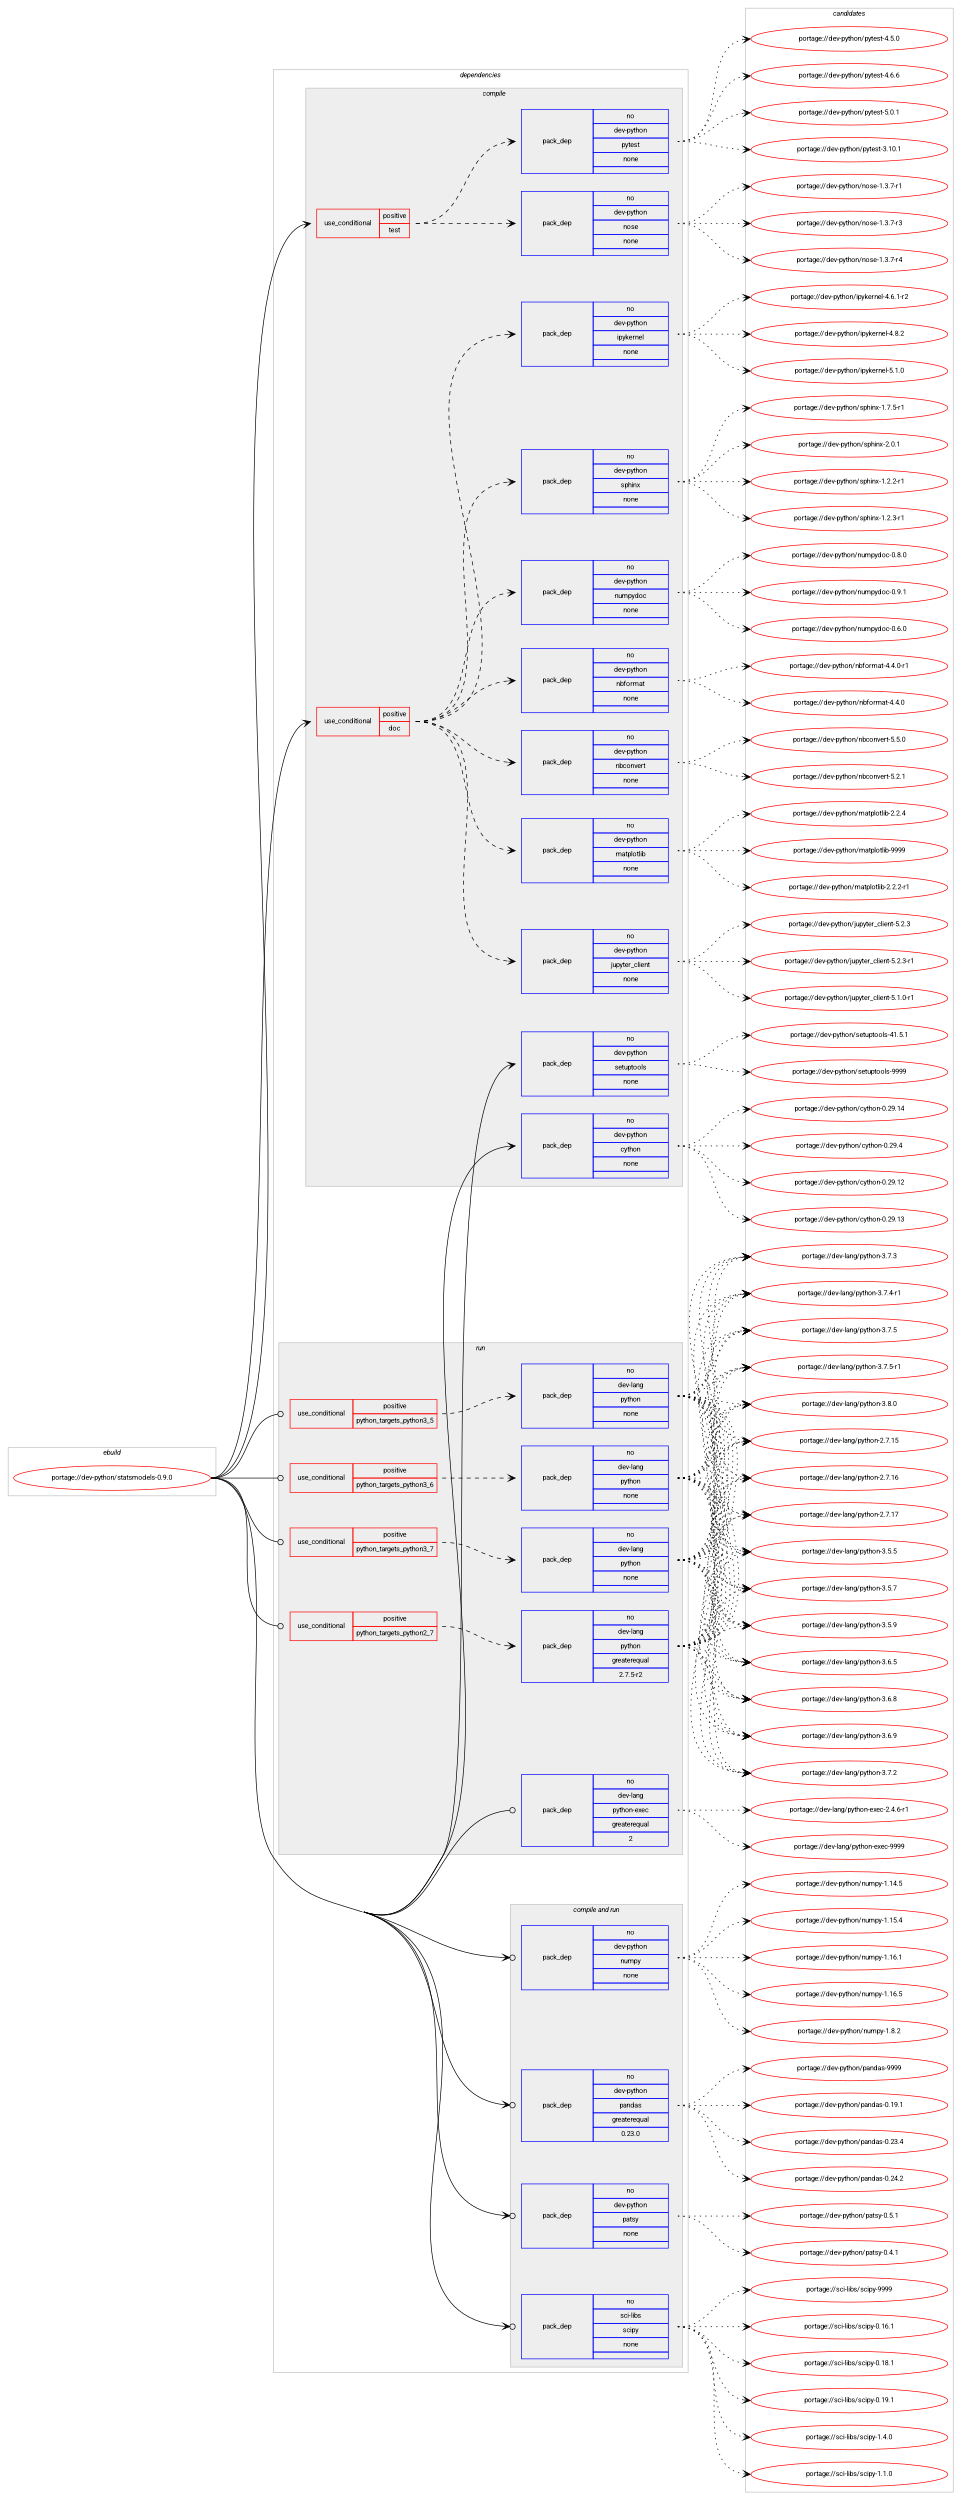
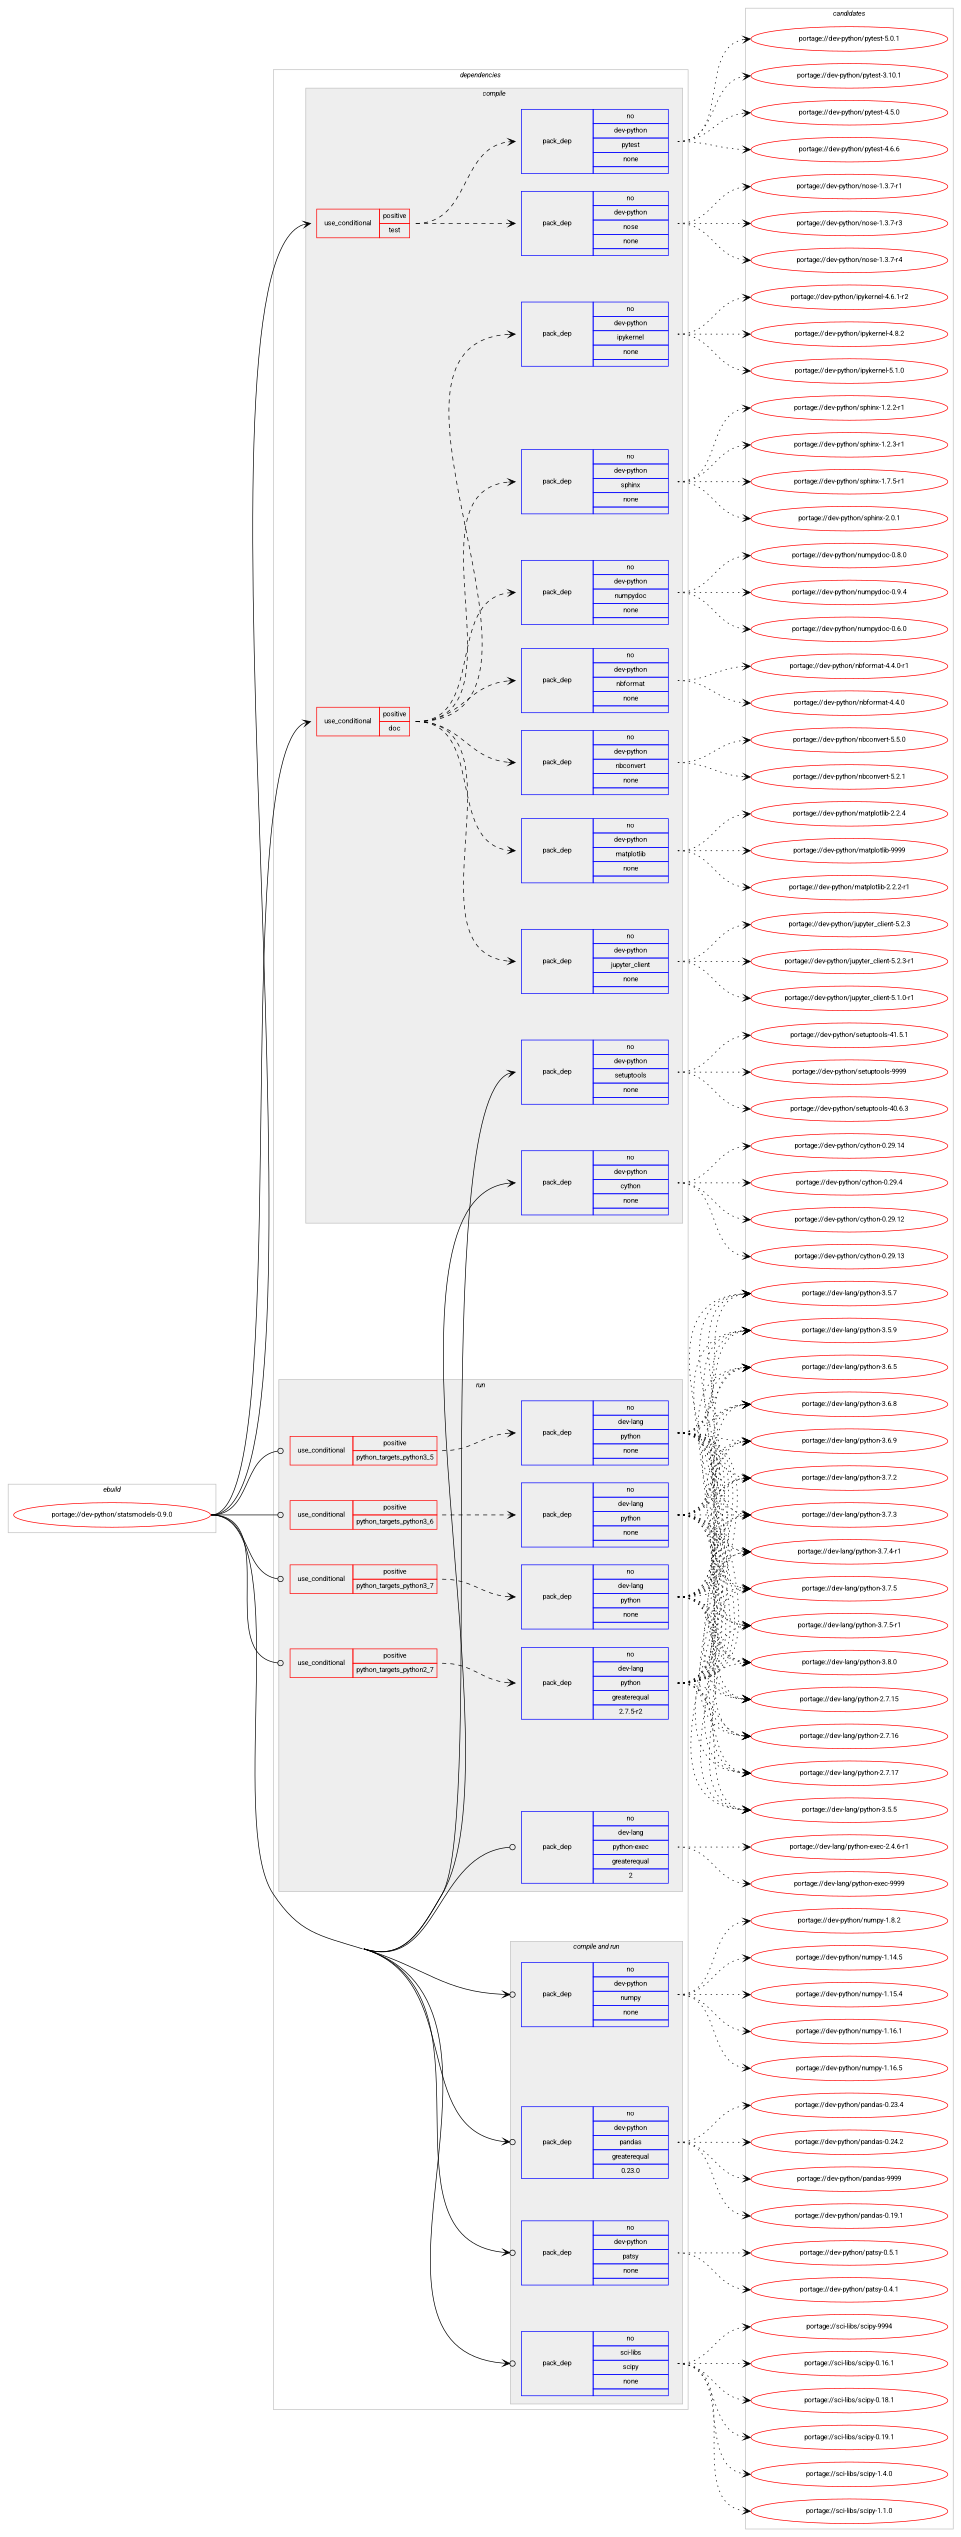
(849, 592) -> (849, 592)
none -> (849, 1109)
(849, 2290) -> (849, 2327)
